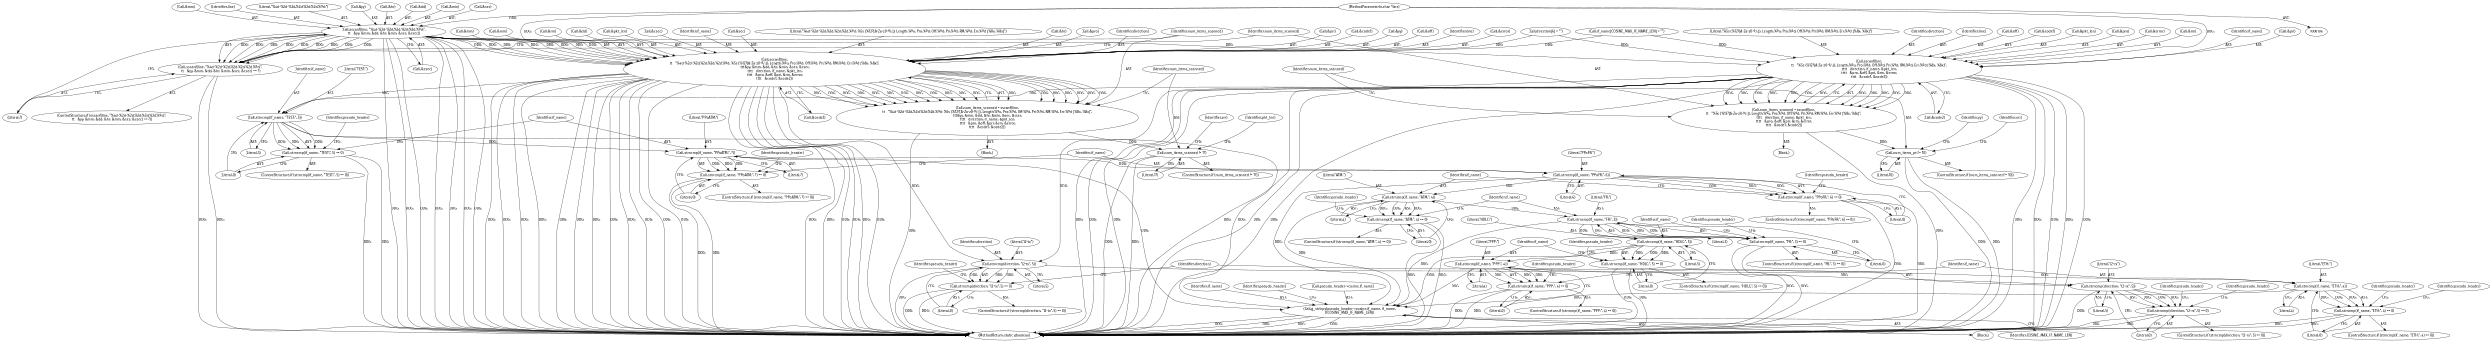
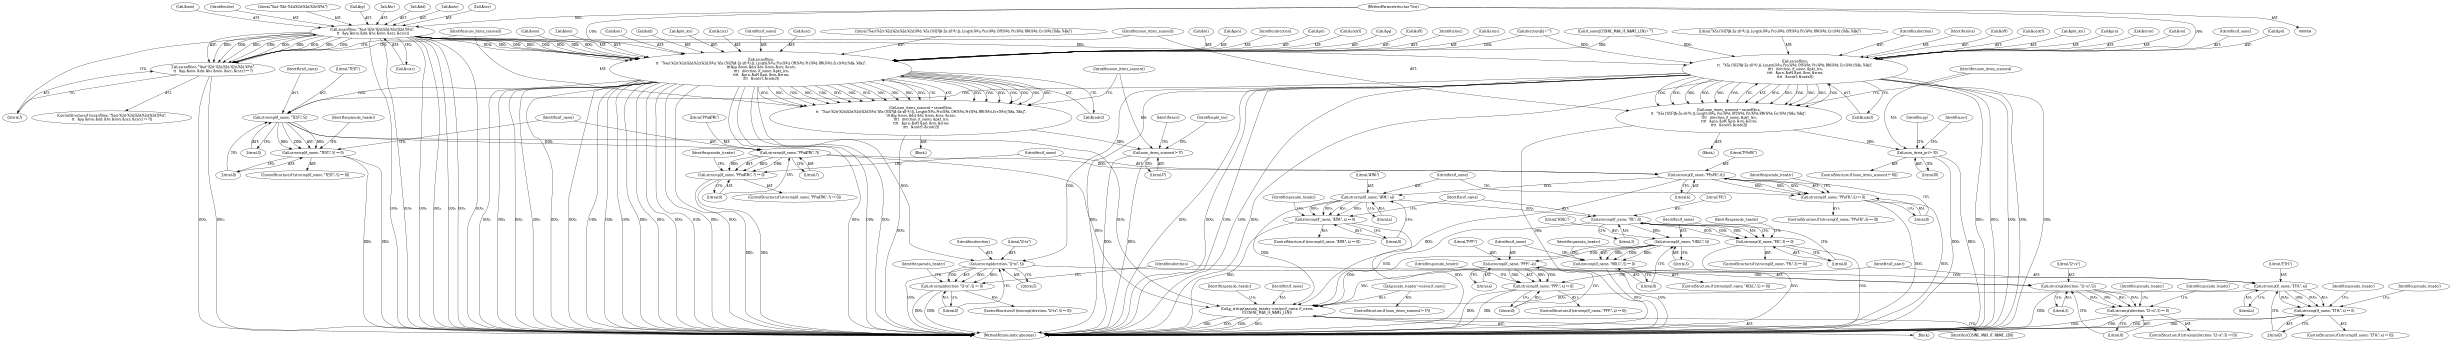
(1200, 164) -> (1404, 298)
